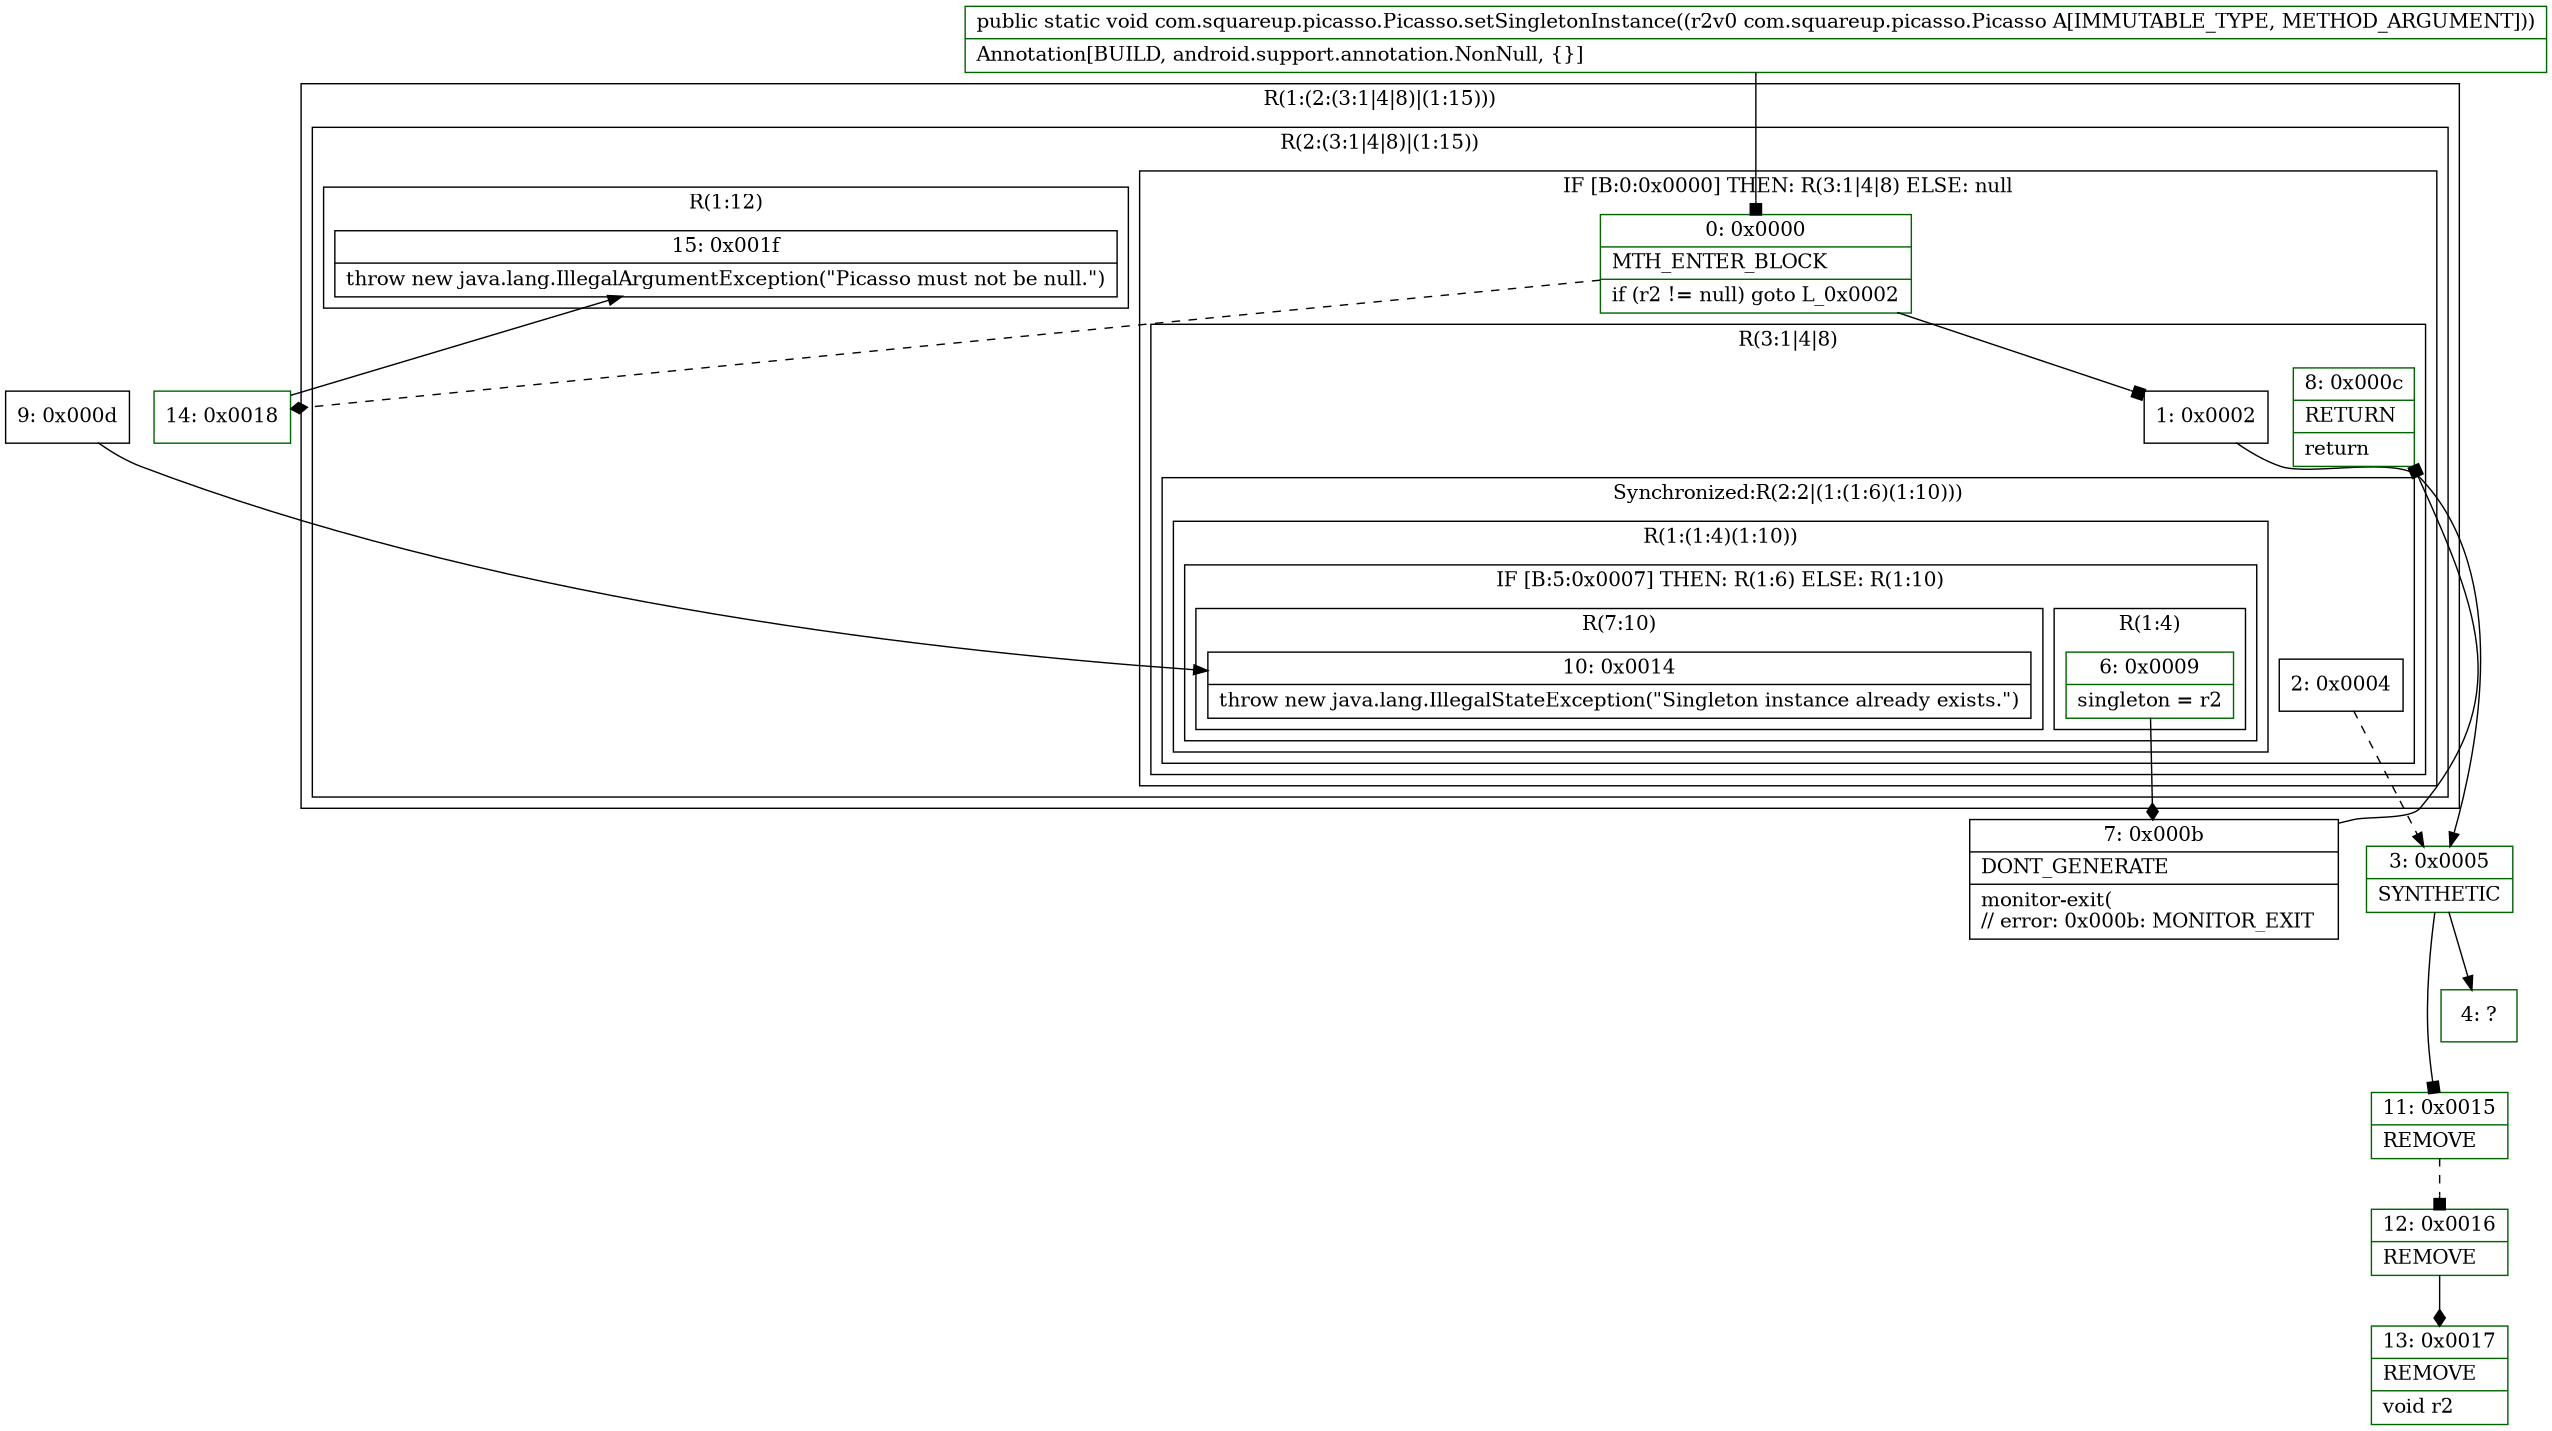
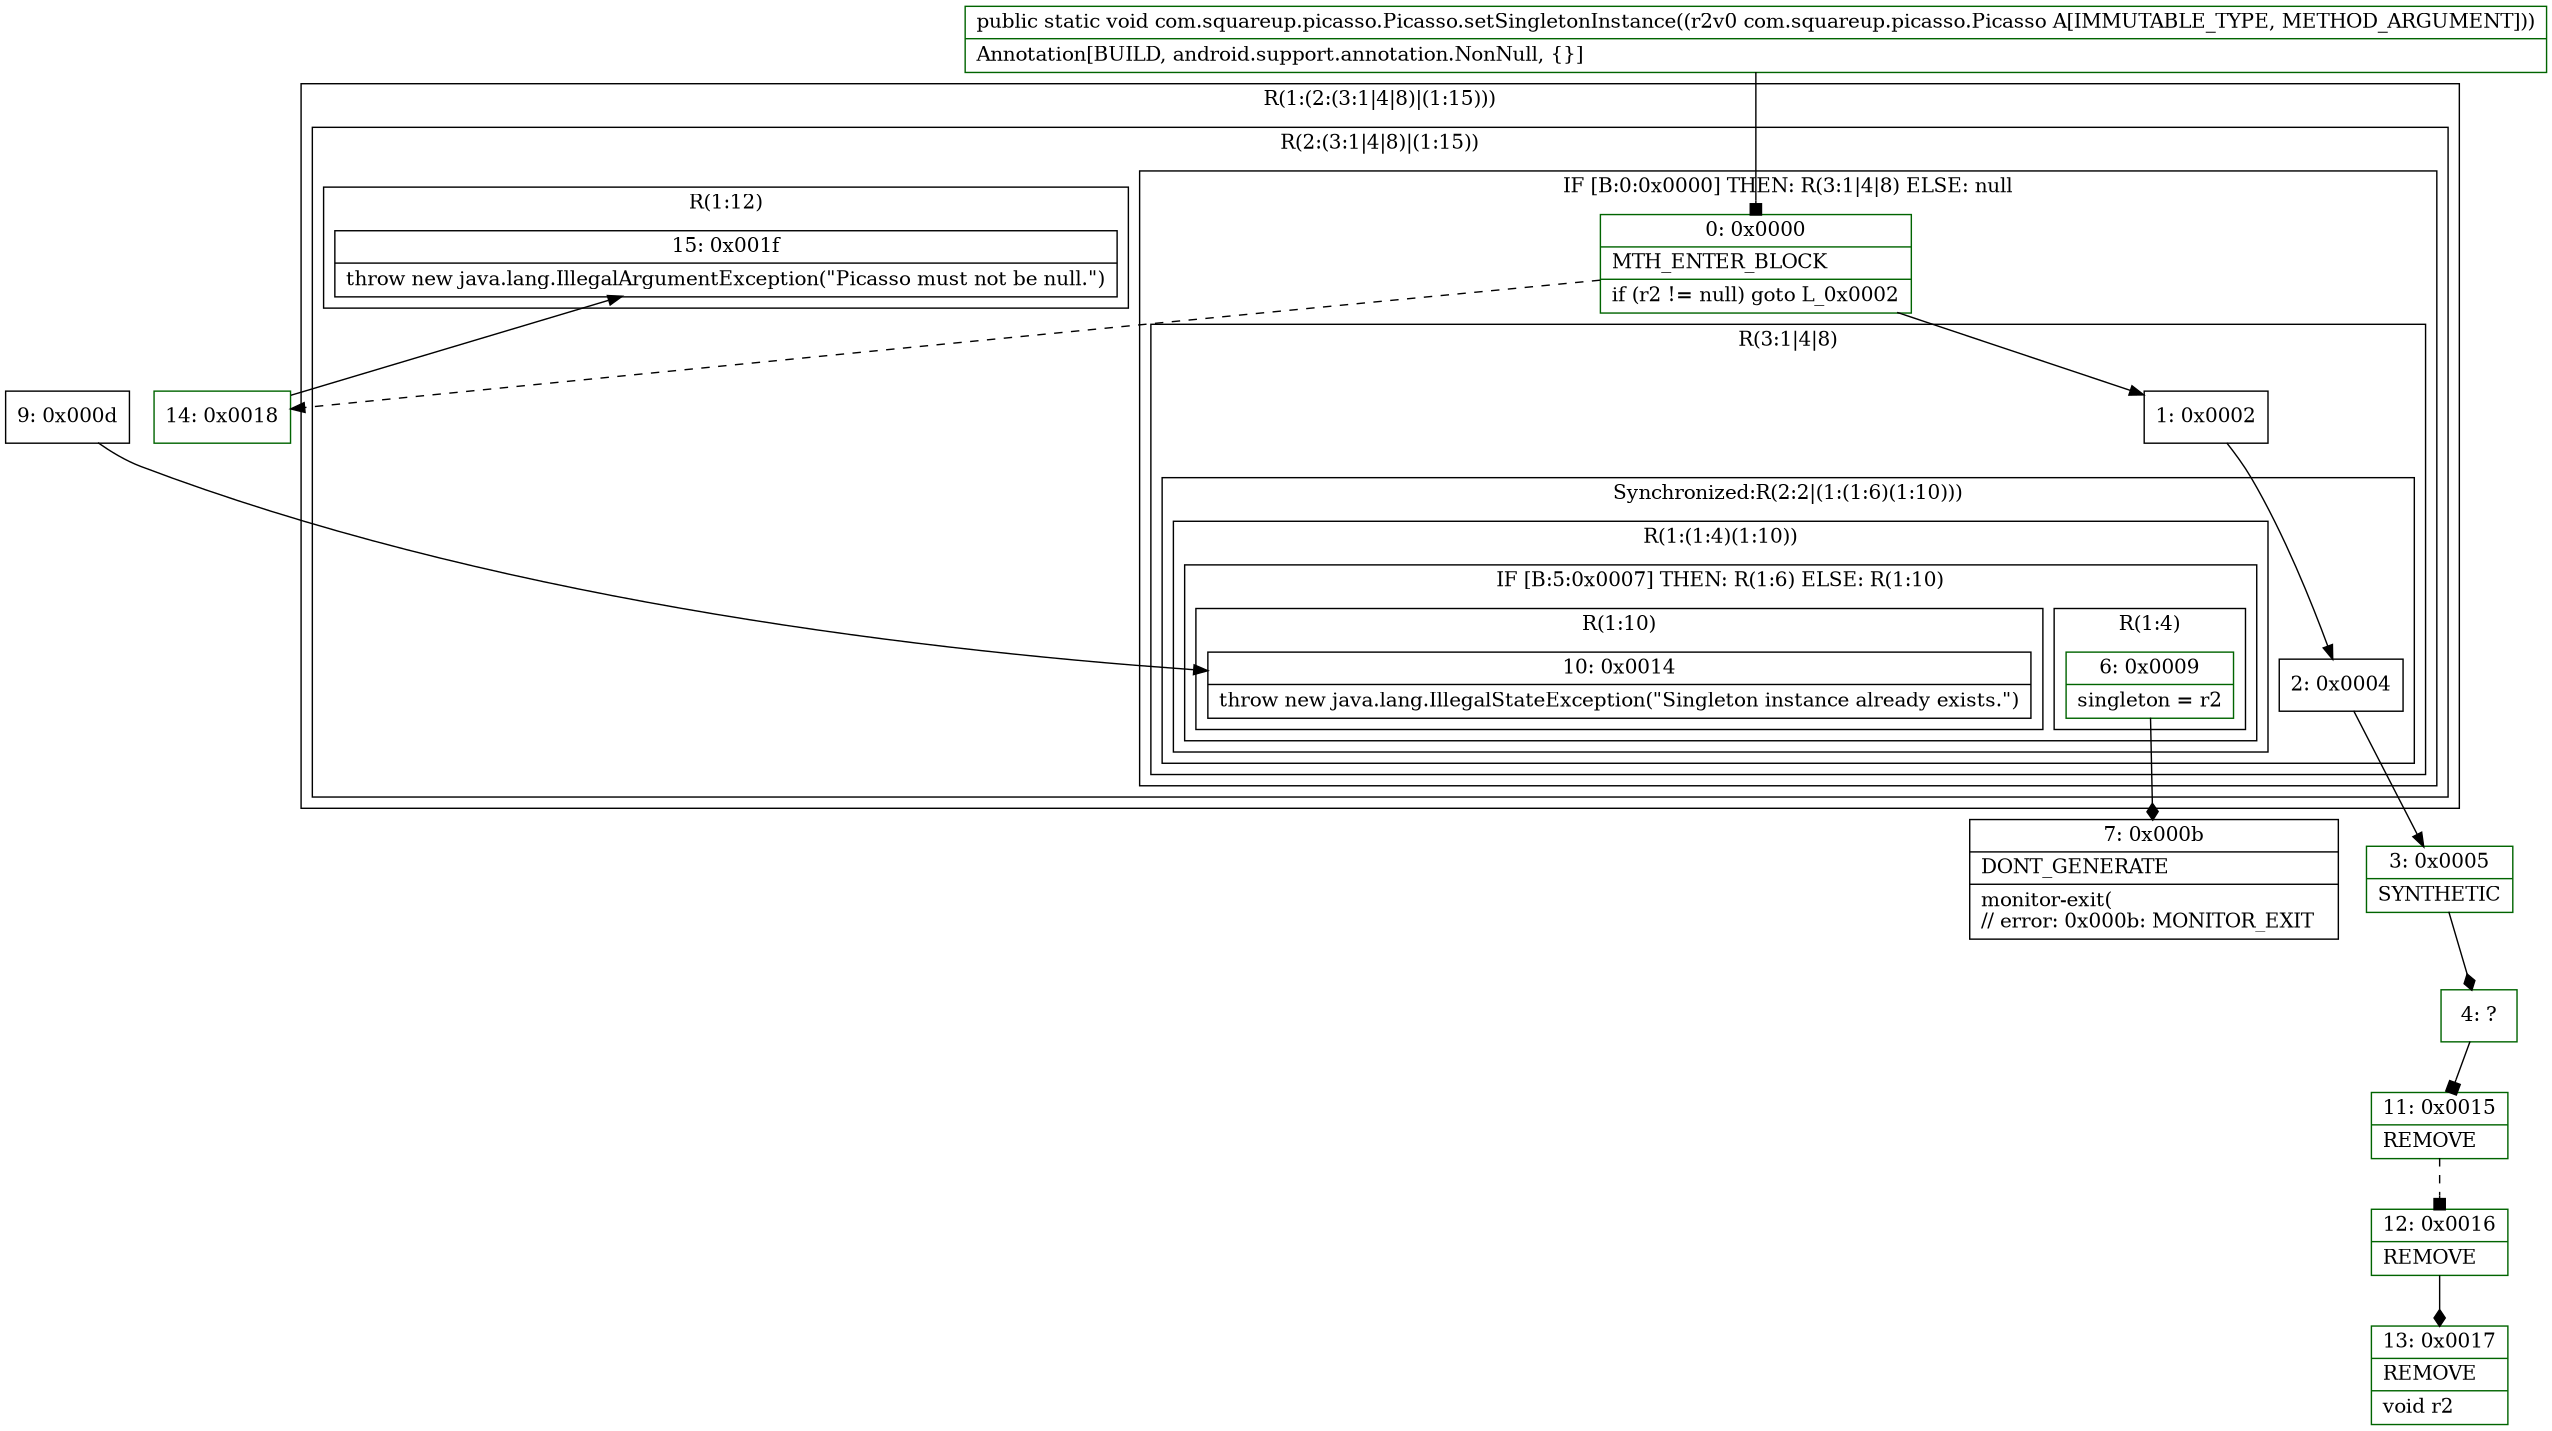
(952, 343) -> (952, 343)
(2014, 351) -> (2014, 351)
(2354, 417) -> none
(2469, 568) -> (2284, 541)
(1619, 625) -> (1619, 625)
(2376, 754) -> (2376, 754)
(2458, 944) -> (2458, 944)
(2428, 996) -> (2463, 1061)
